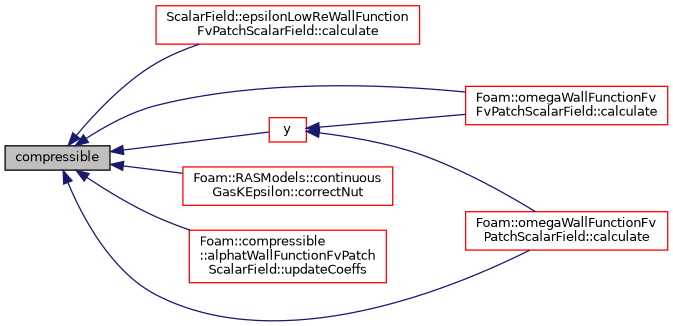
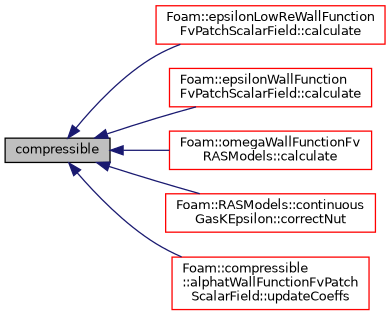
(288, 25) -> (271, 25)
(567, 106) -> (271, 88)
(288, 130) -> none
(567, 231) -> (271, 150)
